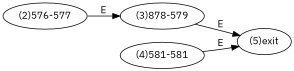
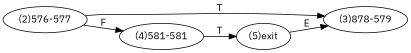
(104, 11) -> (220, 8)
none -> (100, 28)
(214, 29) -> (305, 30)
(221, 43) -> (220, 31)
